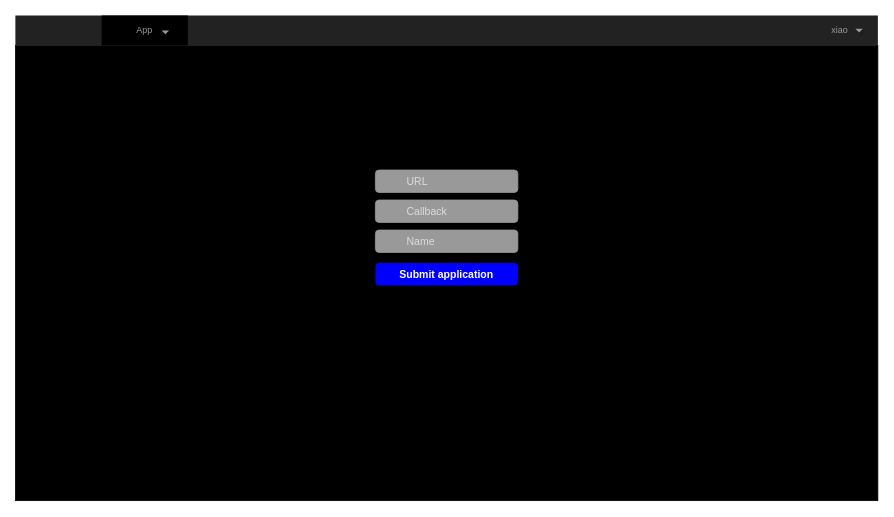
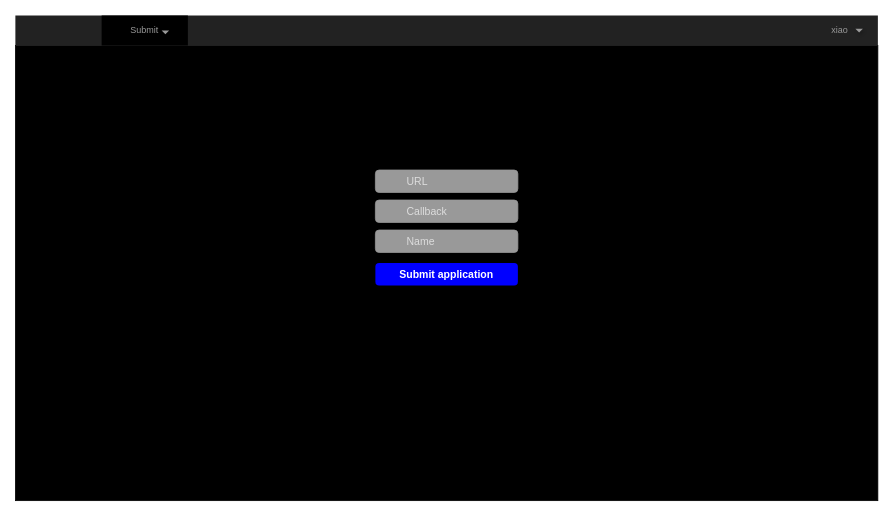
(145, 30) -> (145, 30)
